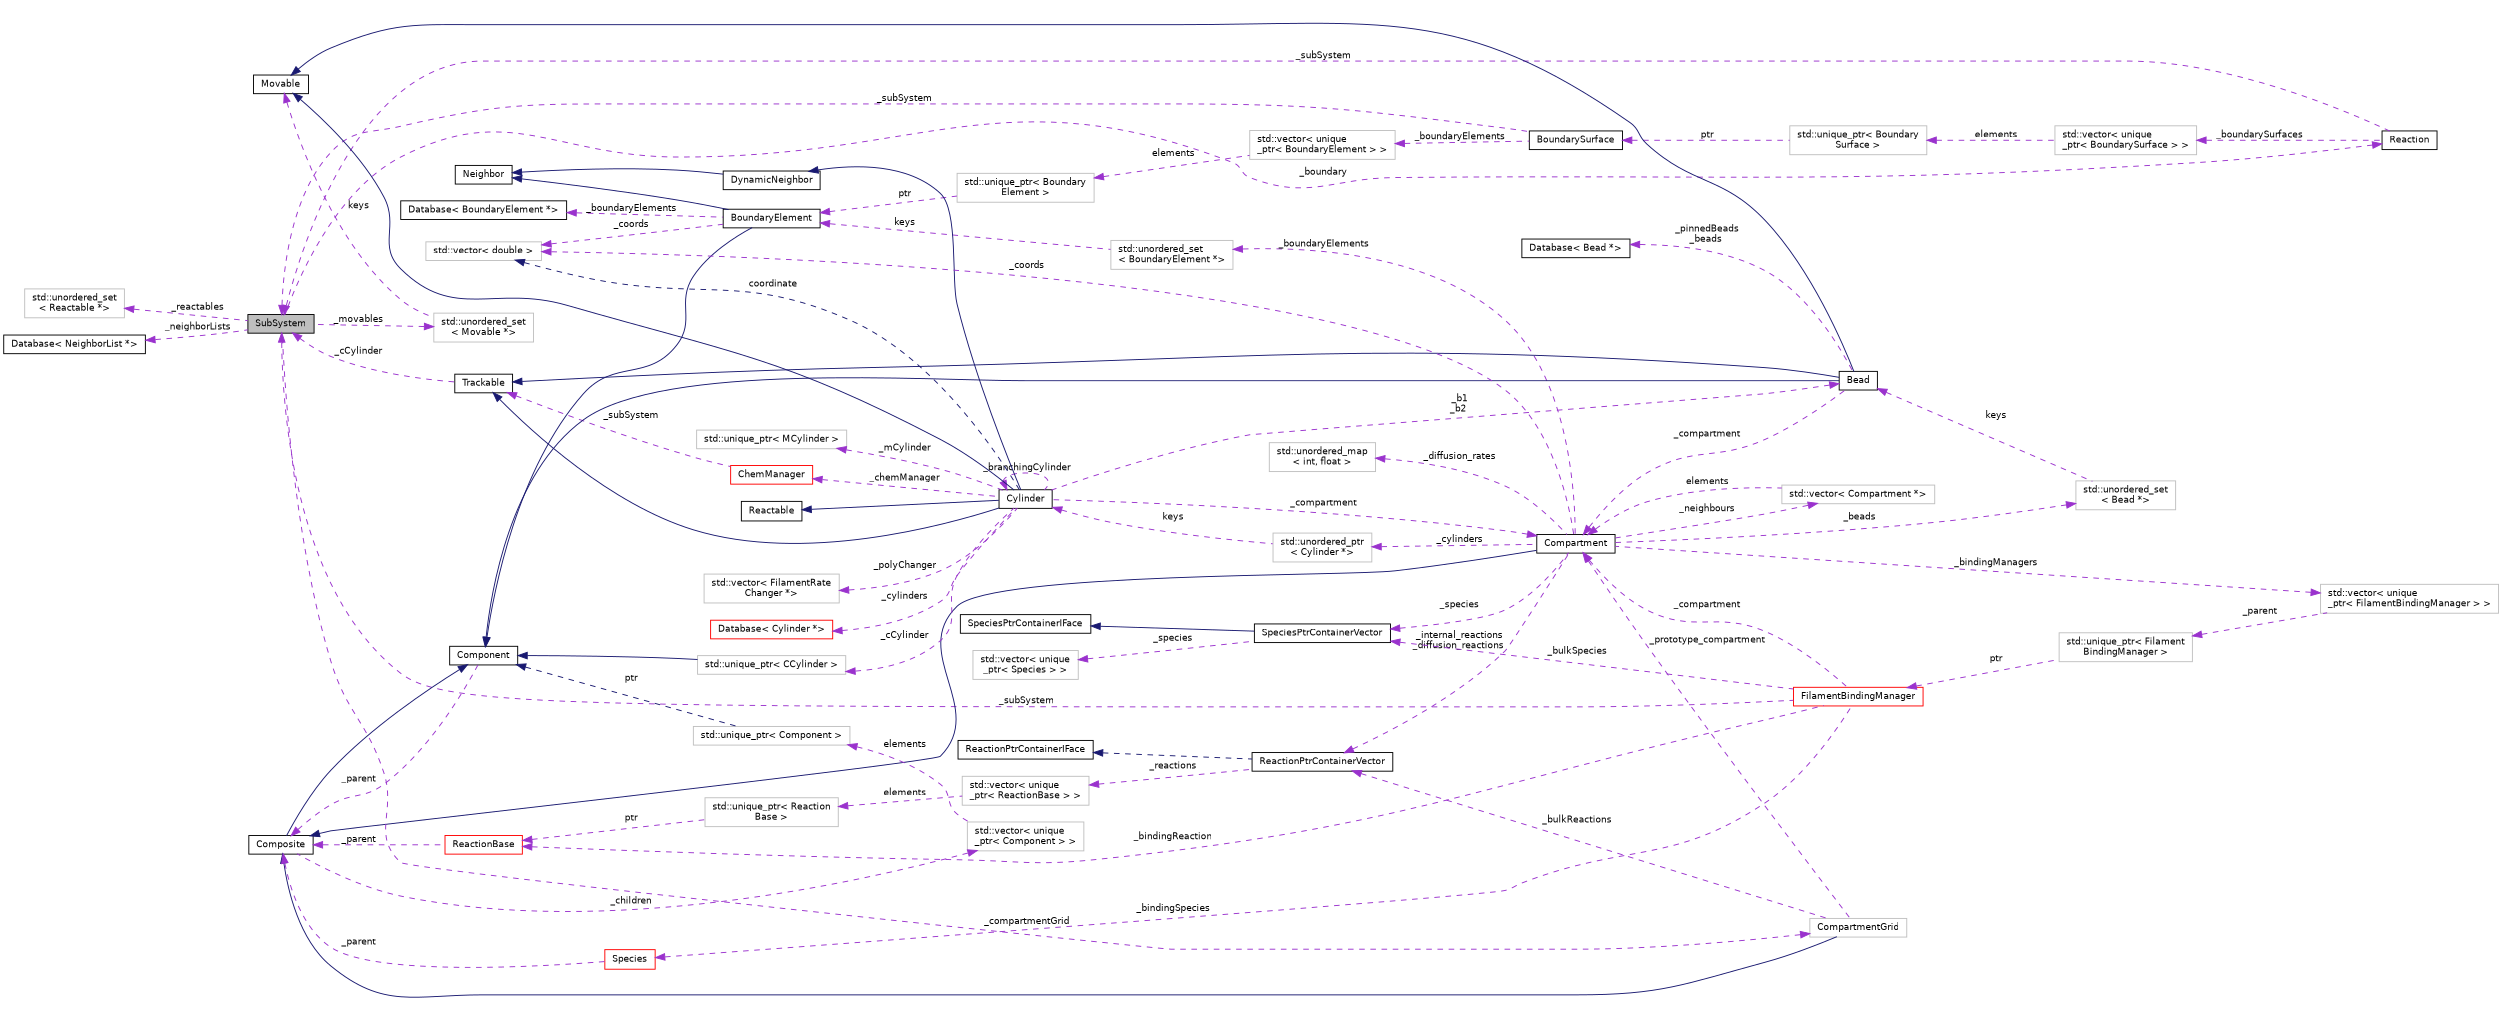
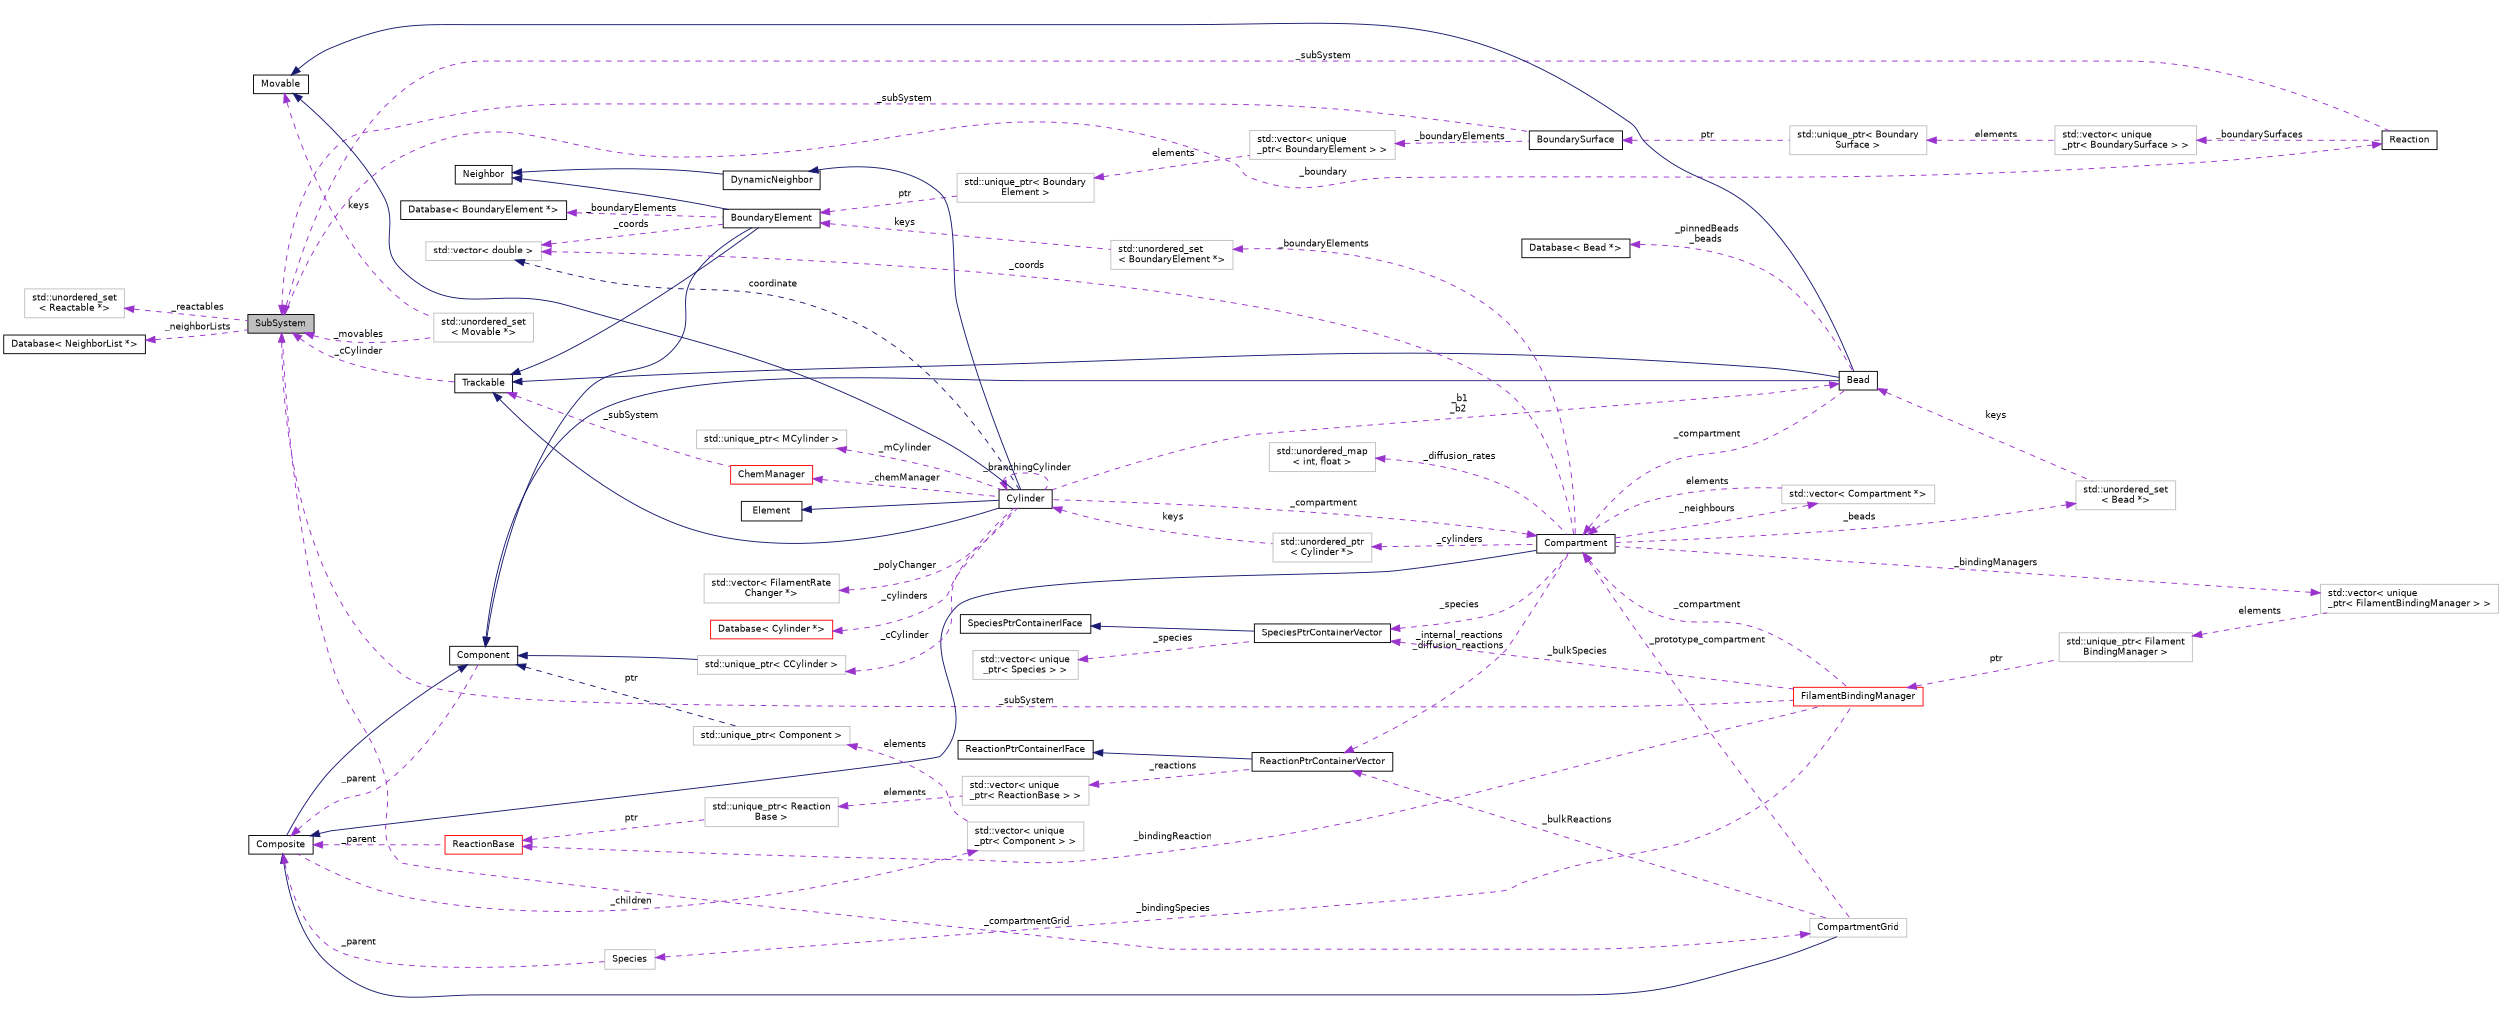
none -> (643, 306)
(369, 325) -> (373, 342)
(772, 511) -> (772, 511)
(2259, 611) -> (2259, 611)
(1177, 756) -> (1177, 756)
(630, 959) -> (630, 959)
